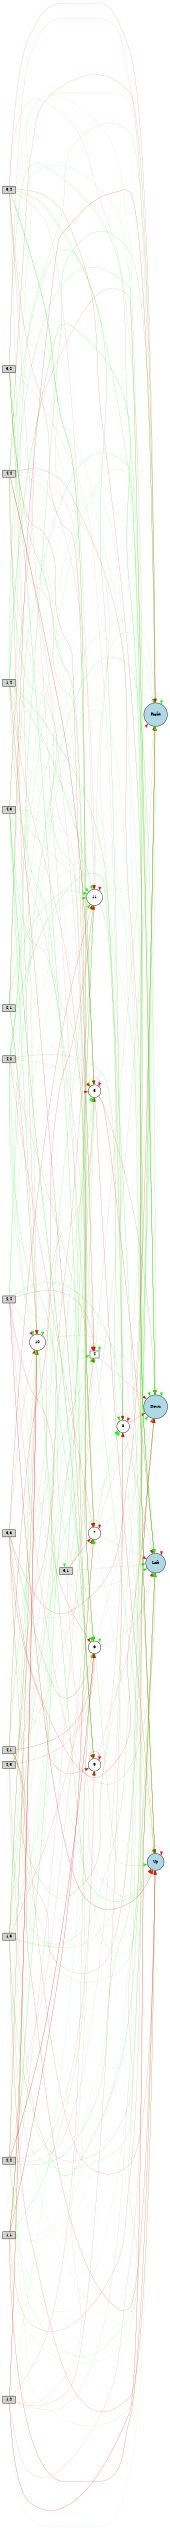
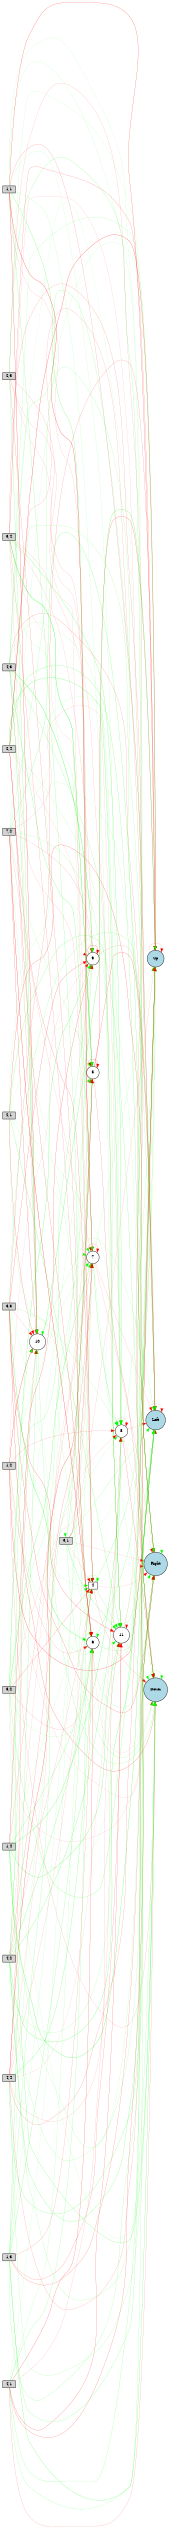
(50, 1400) -> (106, 1606)
none -> (128, 1705)
(9, 2161) -> (9, 832)
